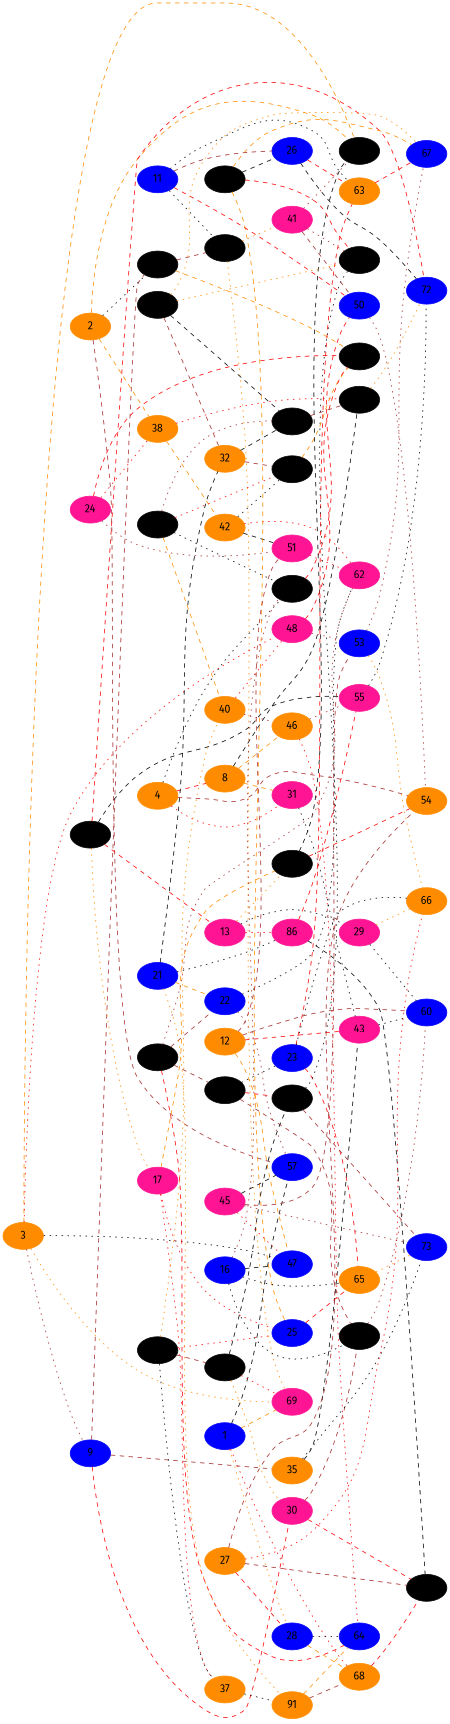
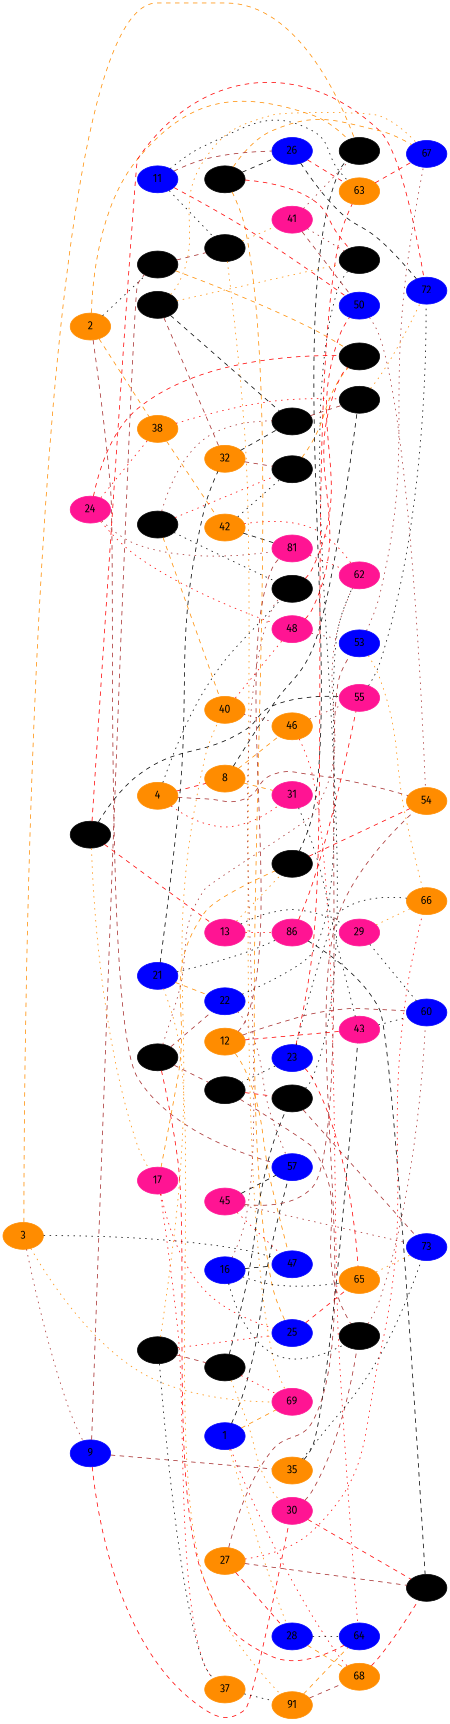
(292, 548) -> (292, 548)
(52, 880) -> (185, 585)
